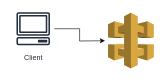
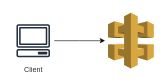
(33, 29) -> (33, 41)
